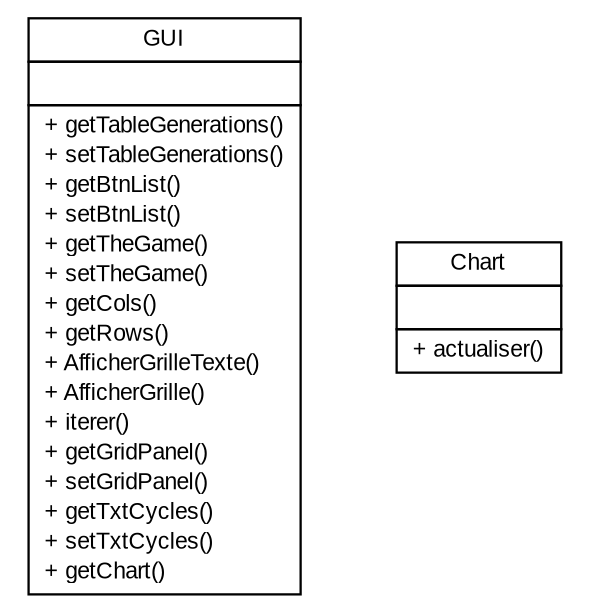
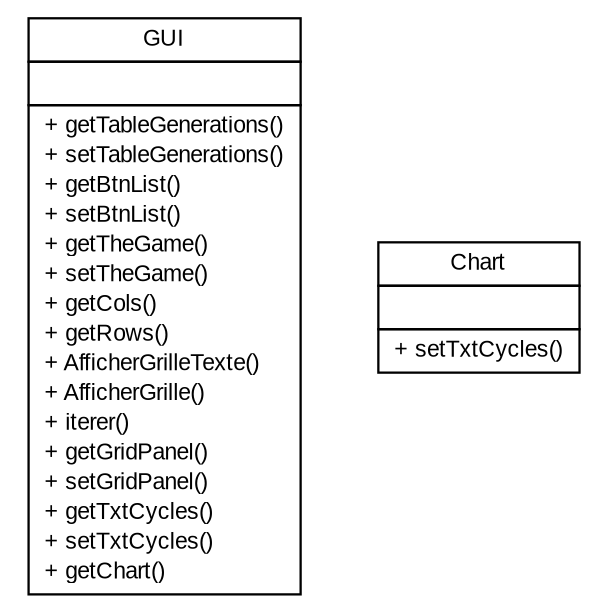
(479, 350) -> (479, 350)
